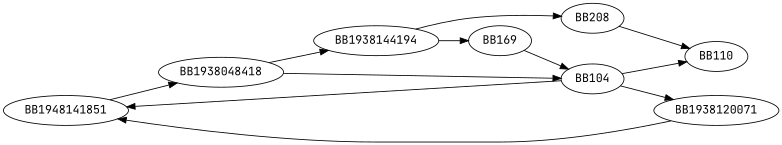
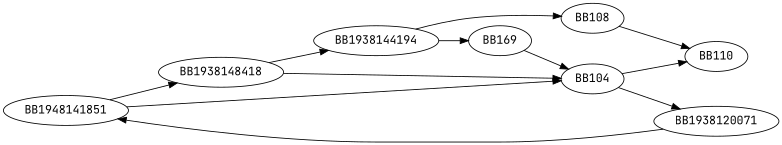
(593, 18) -> (593, 18)
(221, 72) -> (221, 72)
(348, 94) -> (340, 94)
